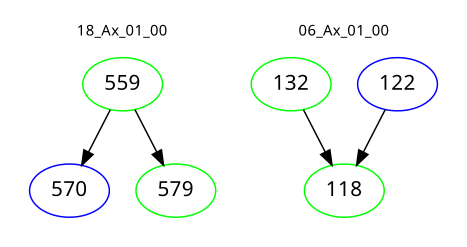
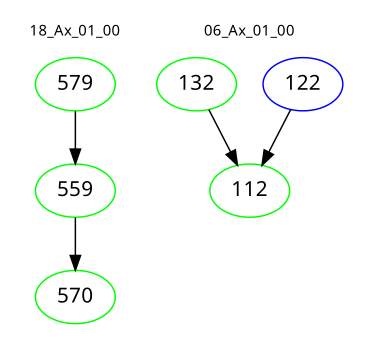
(146, 131) -> (75, 130)
(69, 191) -> (75, 297)
(344, 191) -> (250, 191)
